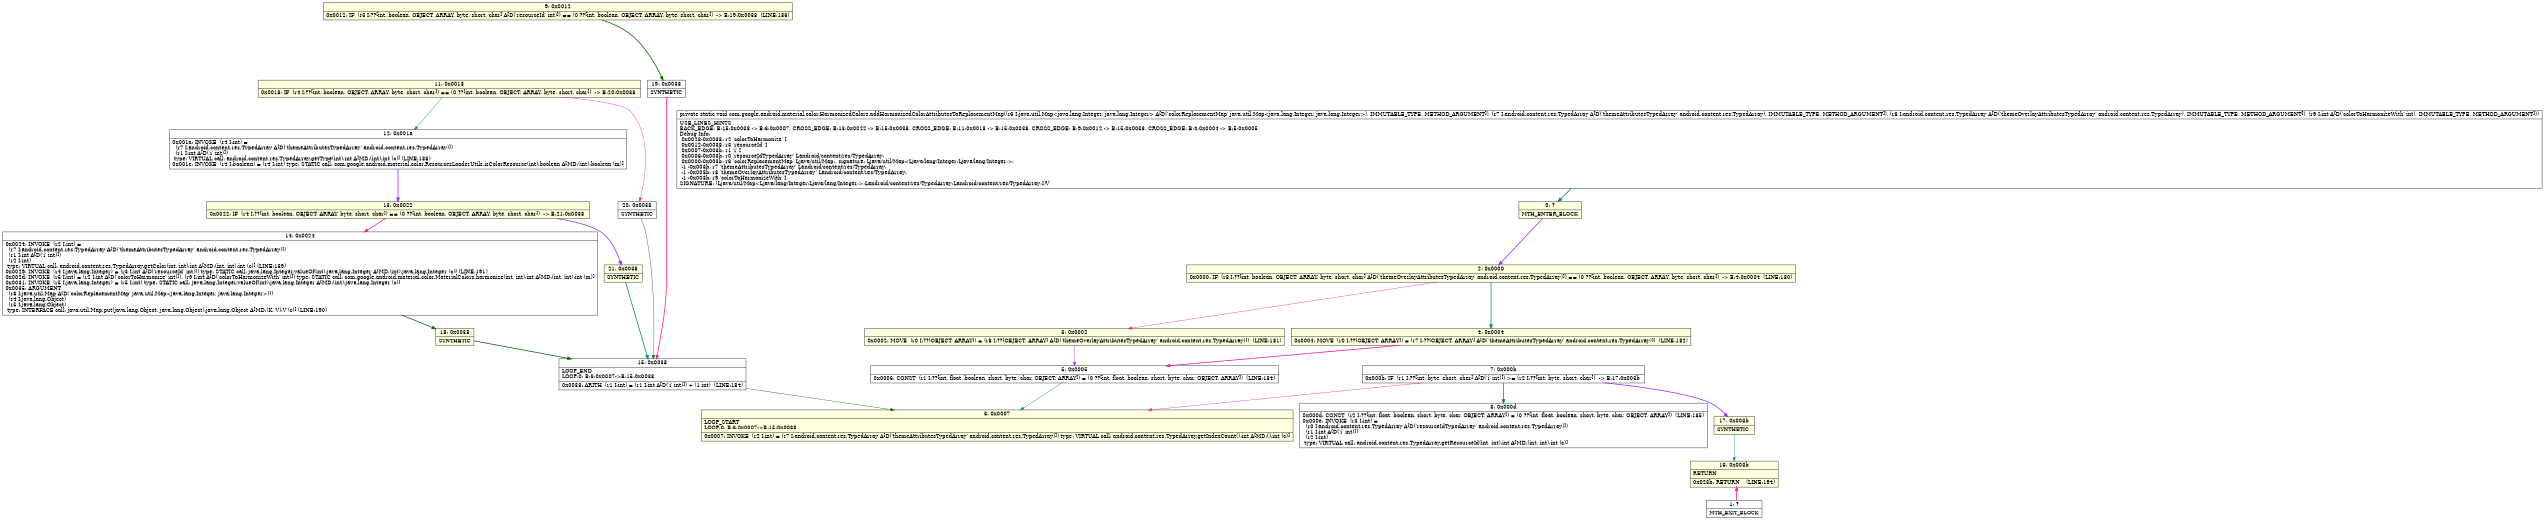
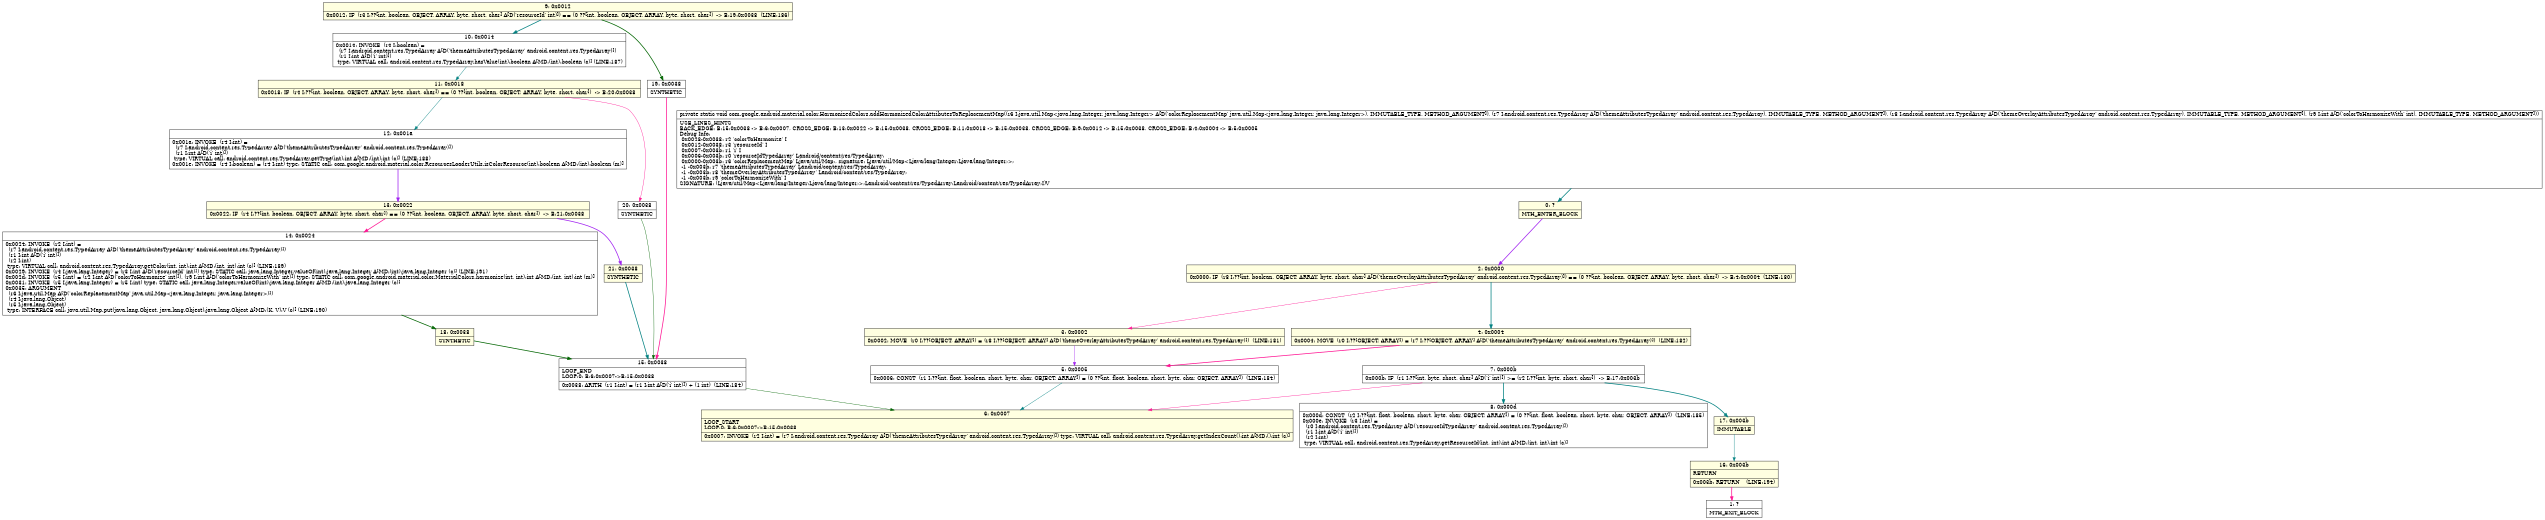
none -> (479, 50)
(1667, 391) -> (1667, 391)
(1733, 430) -> (1734, 430)
(1734, 483) -> (1734, 483)
(1737, 496) -> (1732, 492)
